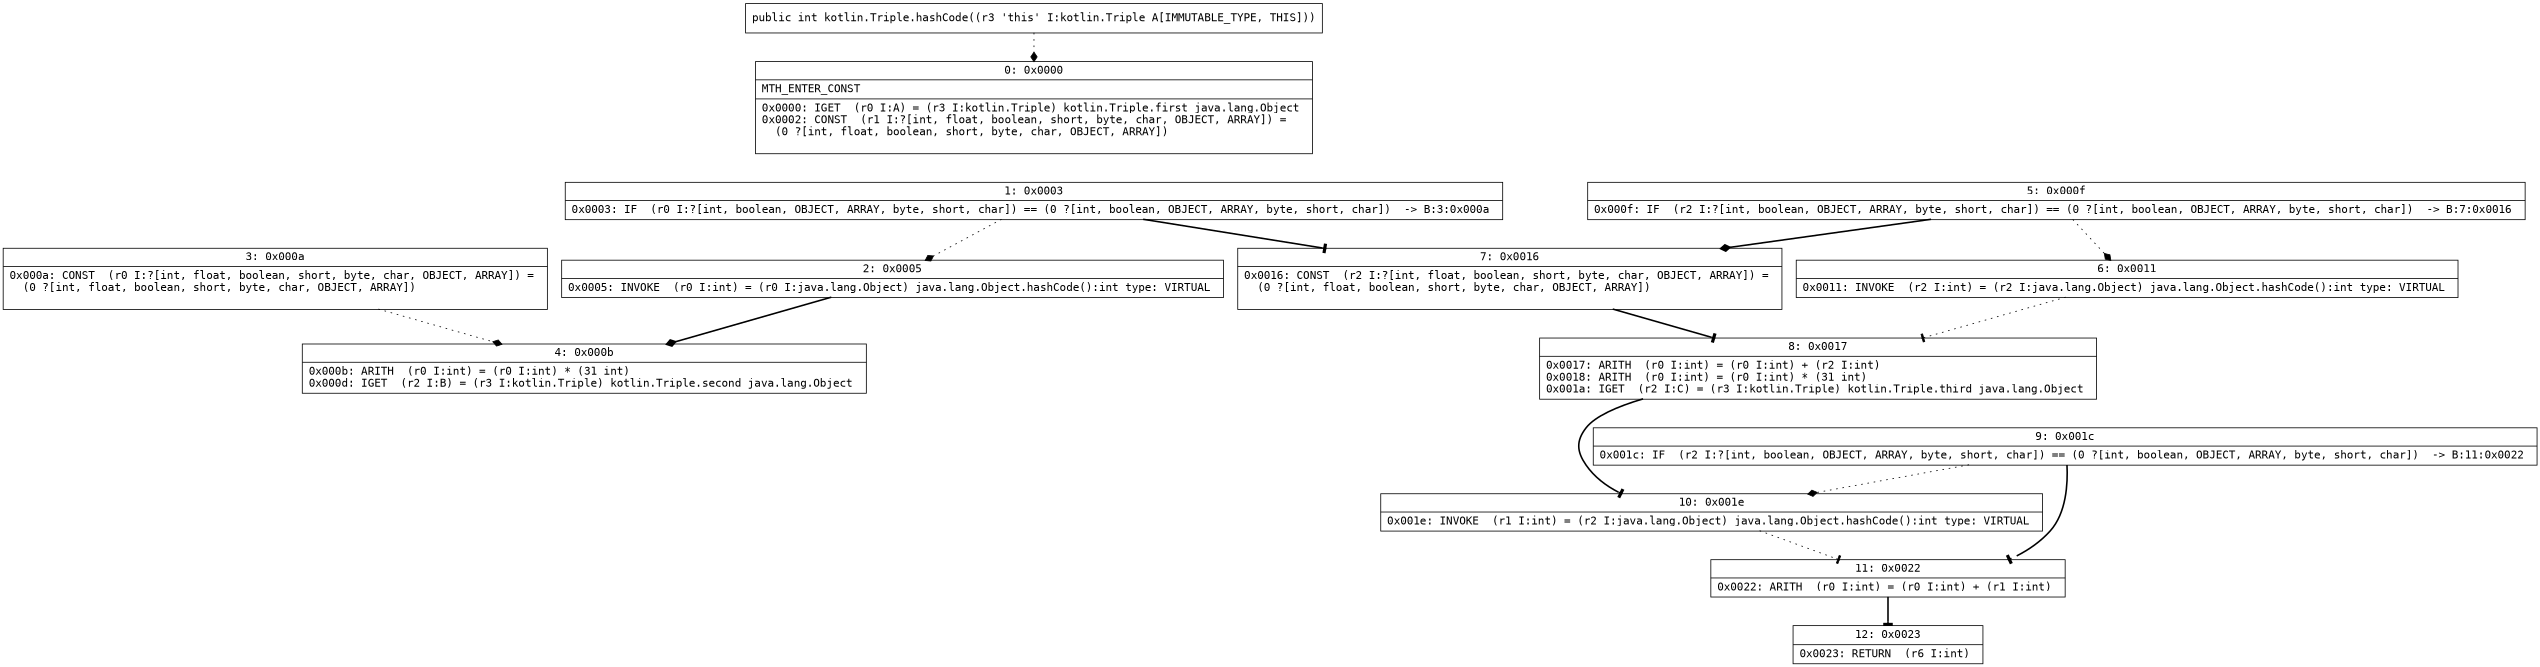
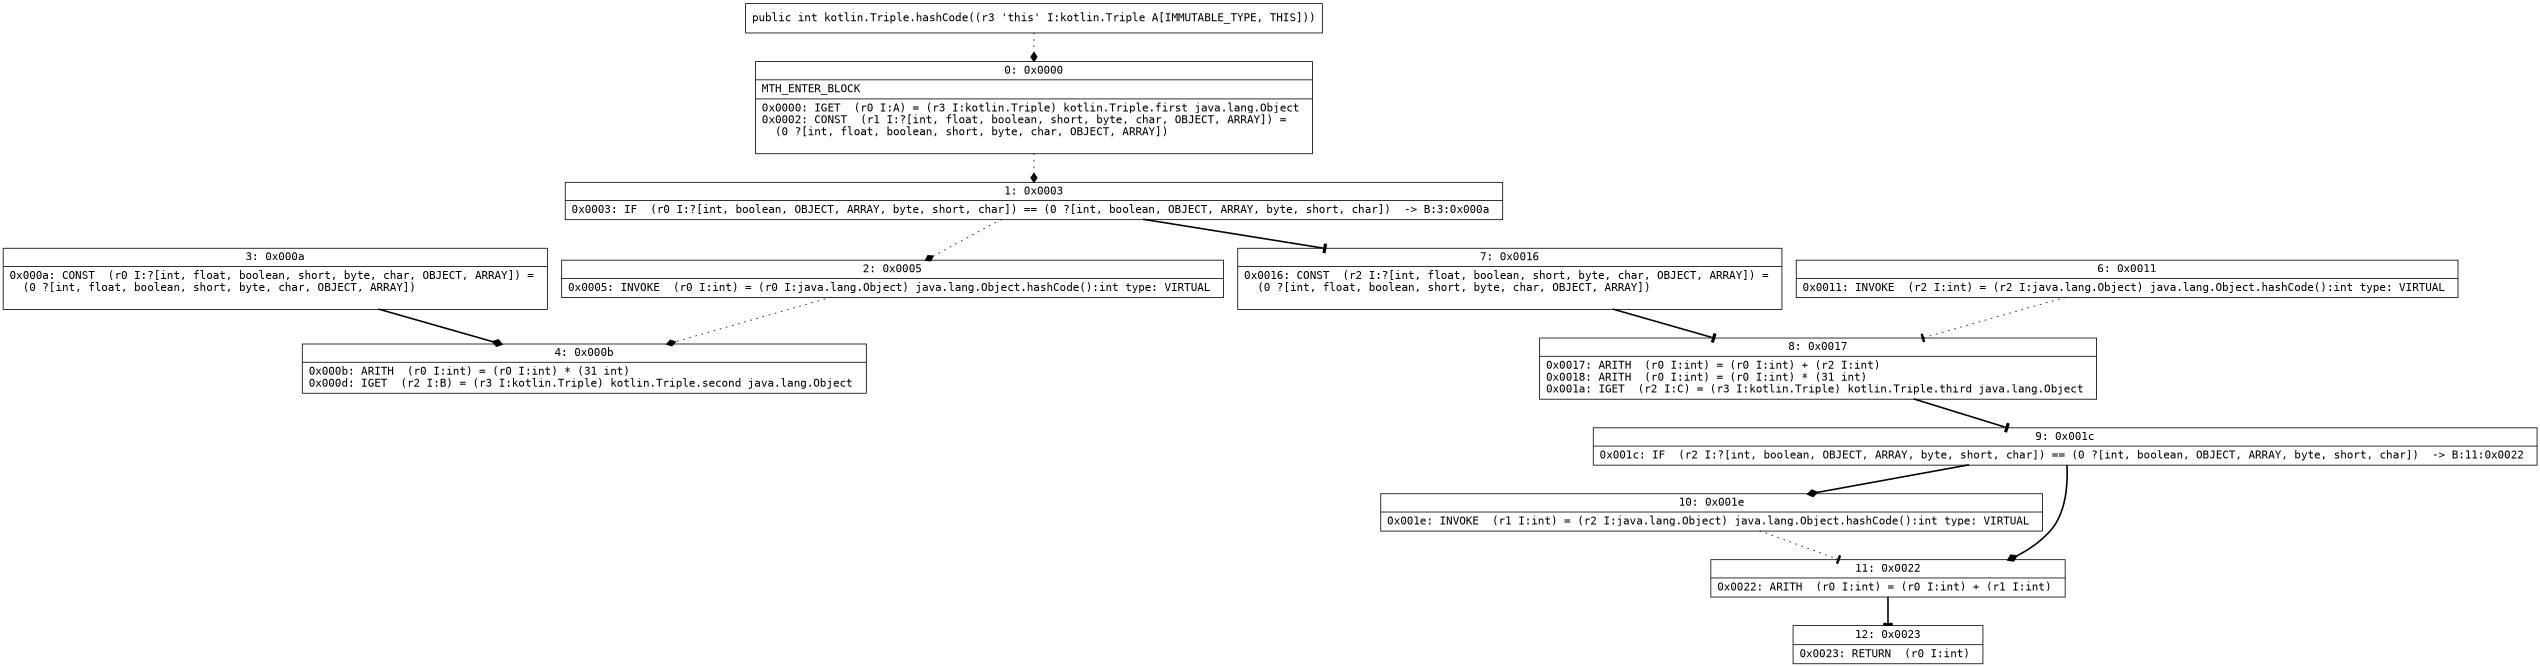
(811, 89) -> (811, 89)
none -> (1034, 163)
(2056, 201) -> none
(754, 319) -> (754, 319)
(436, 325) -> (436, 325)
(1581, 436) -> (1959, 413)
(1893, 479) -> (1893, 479)
(2058, 519) -> (2058, 519)
(1888, 654) -> (1888, 654)
